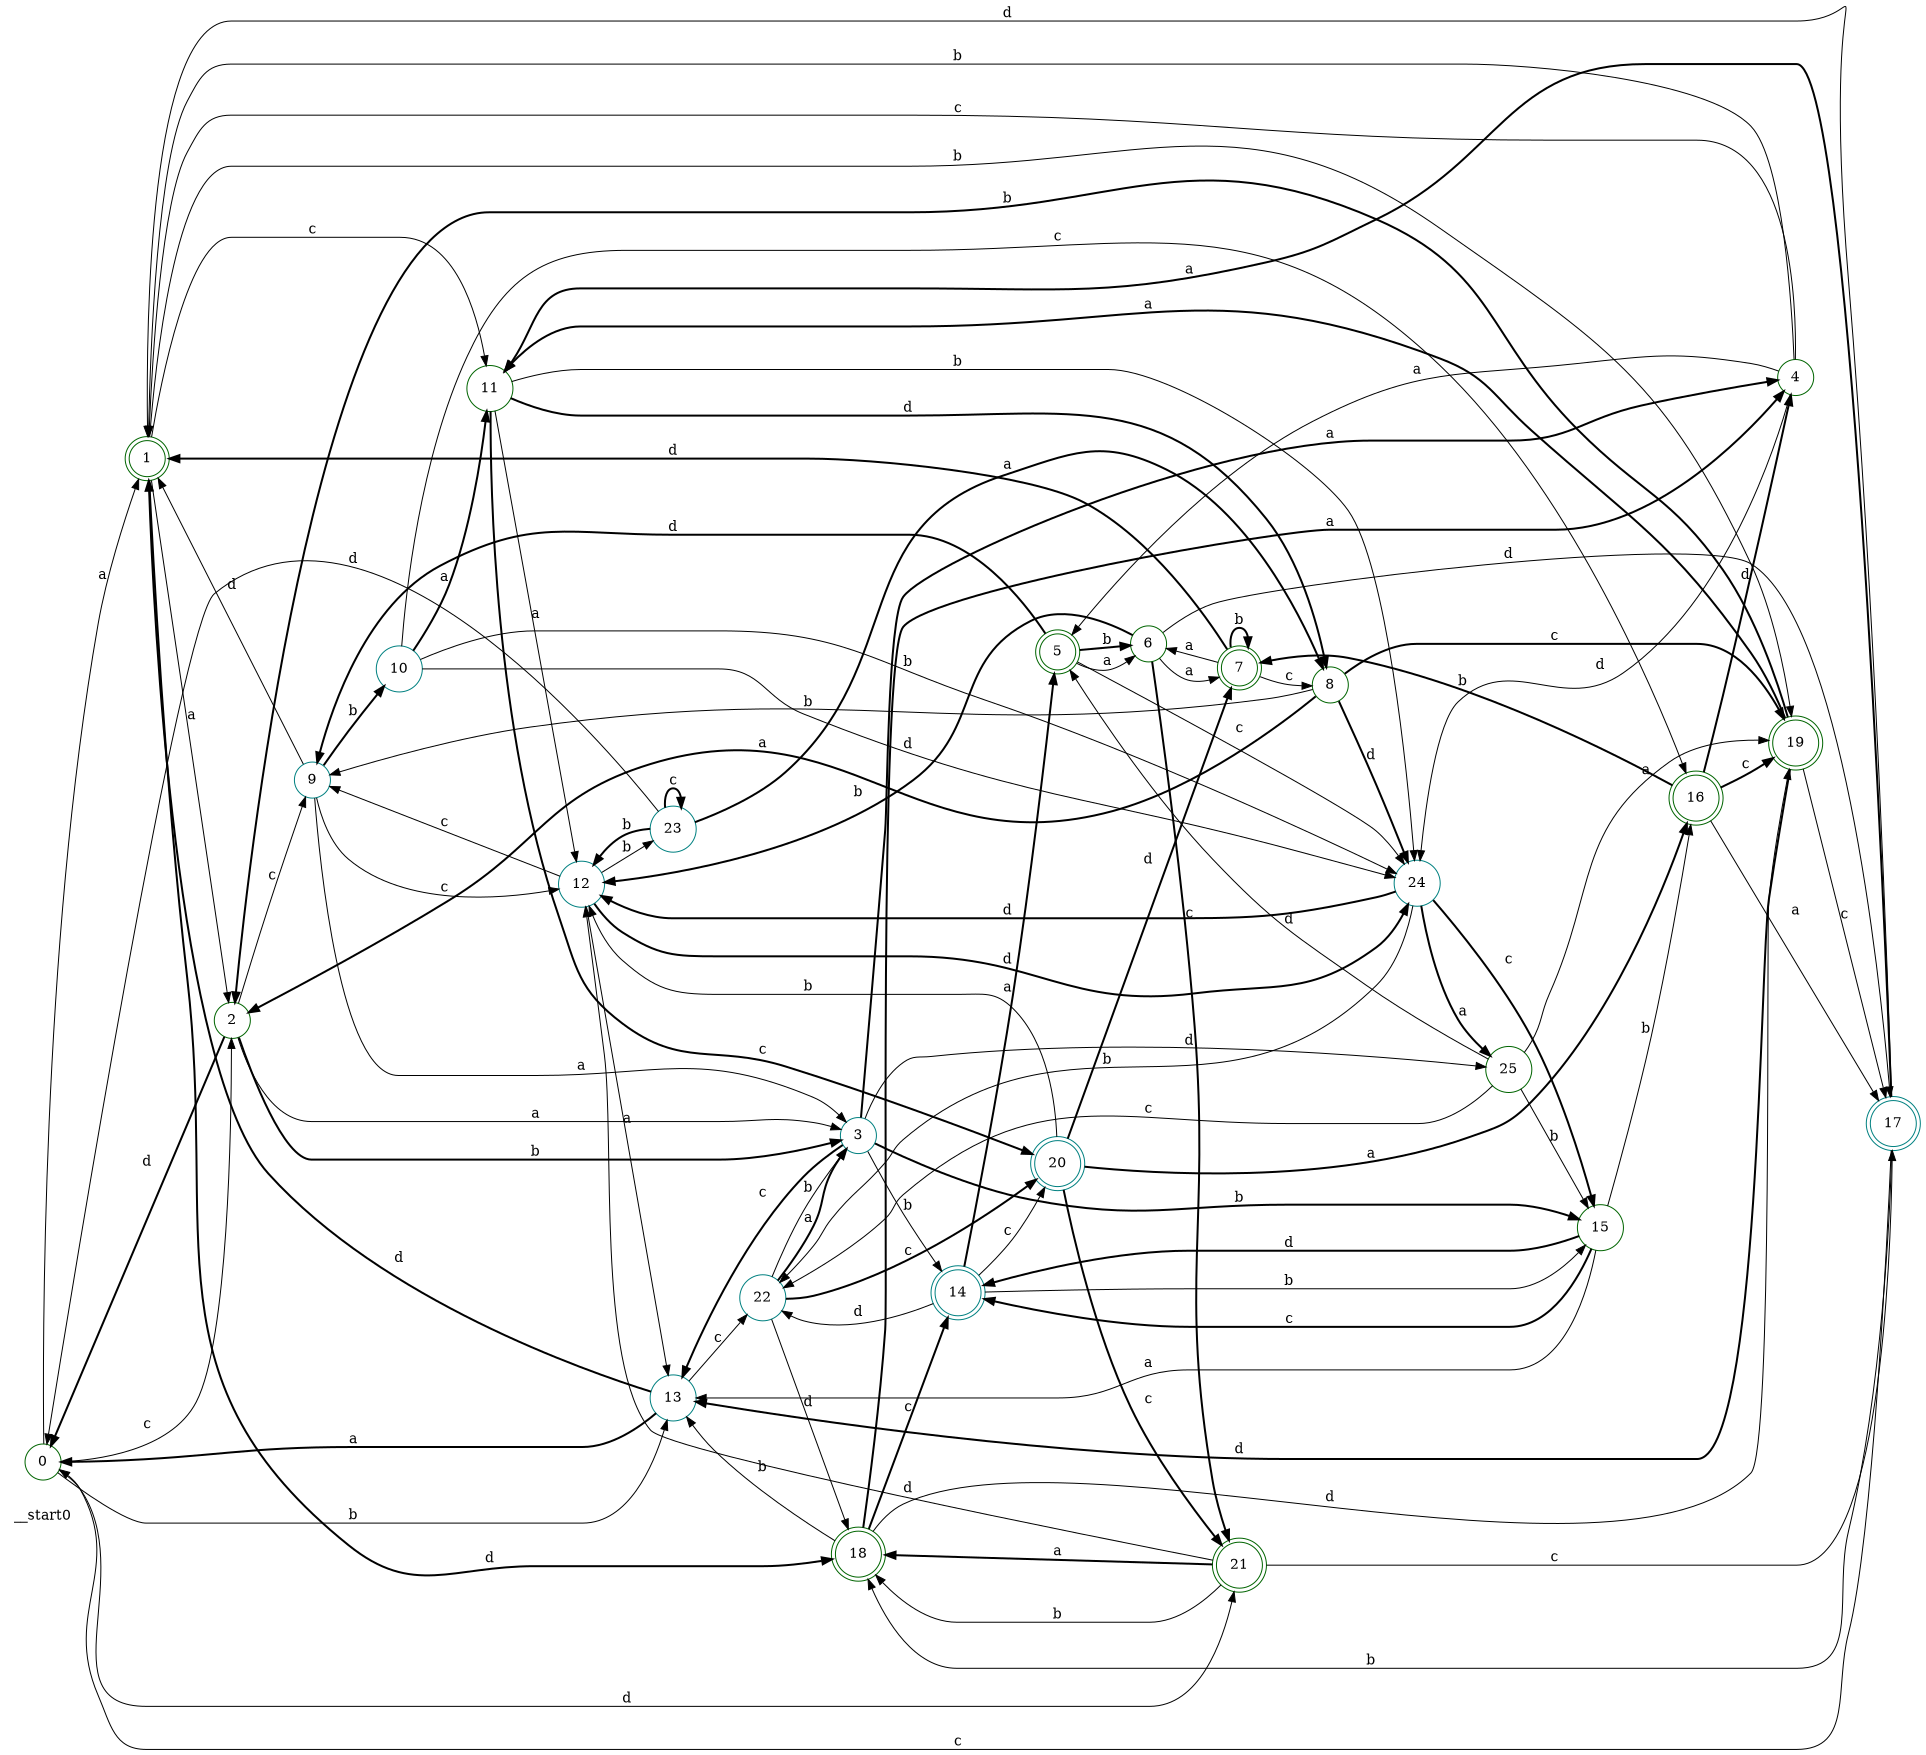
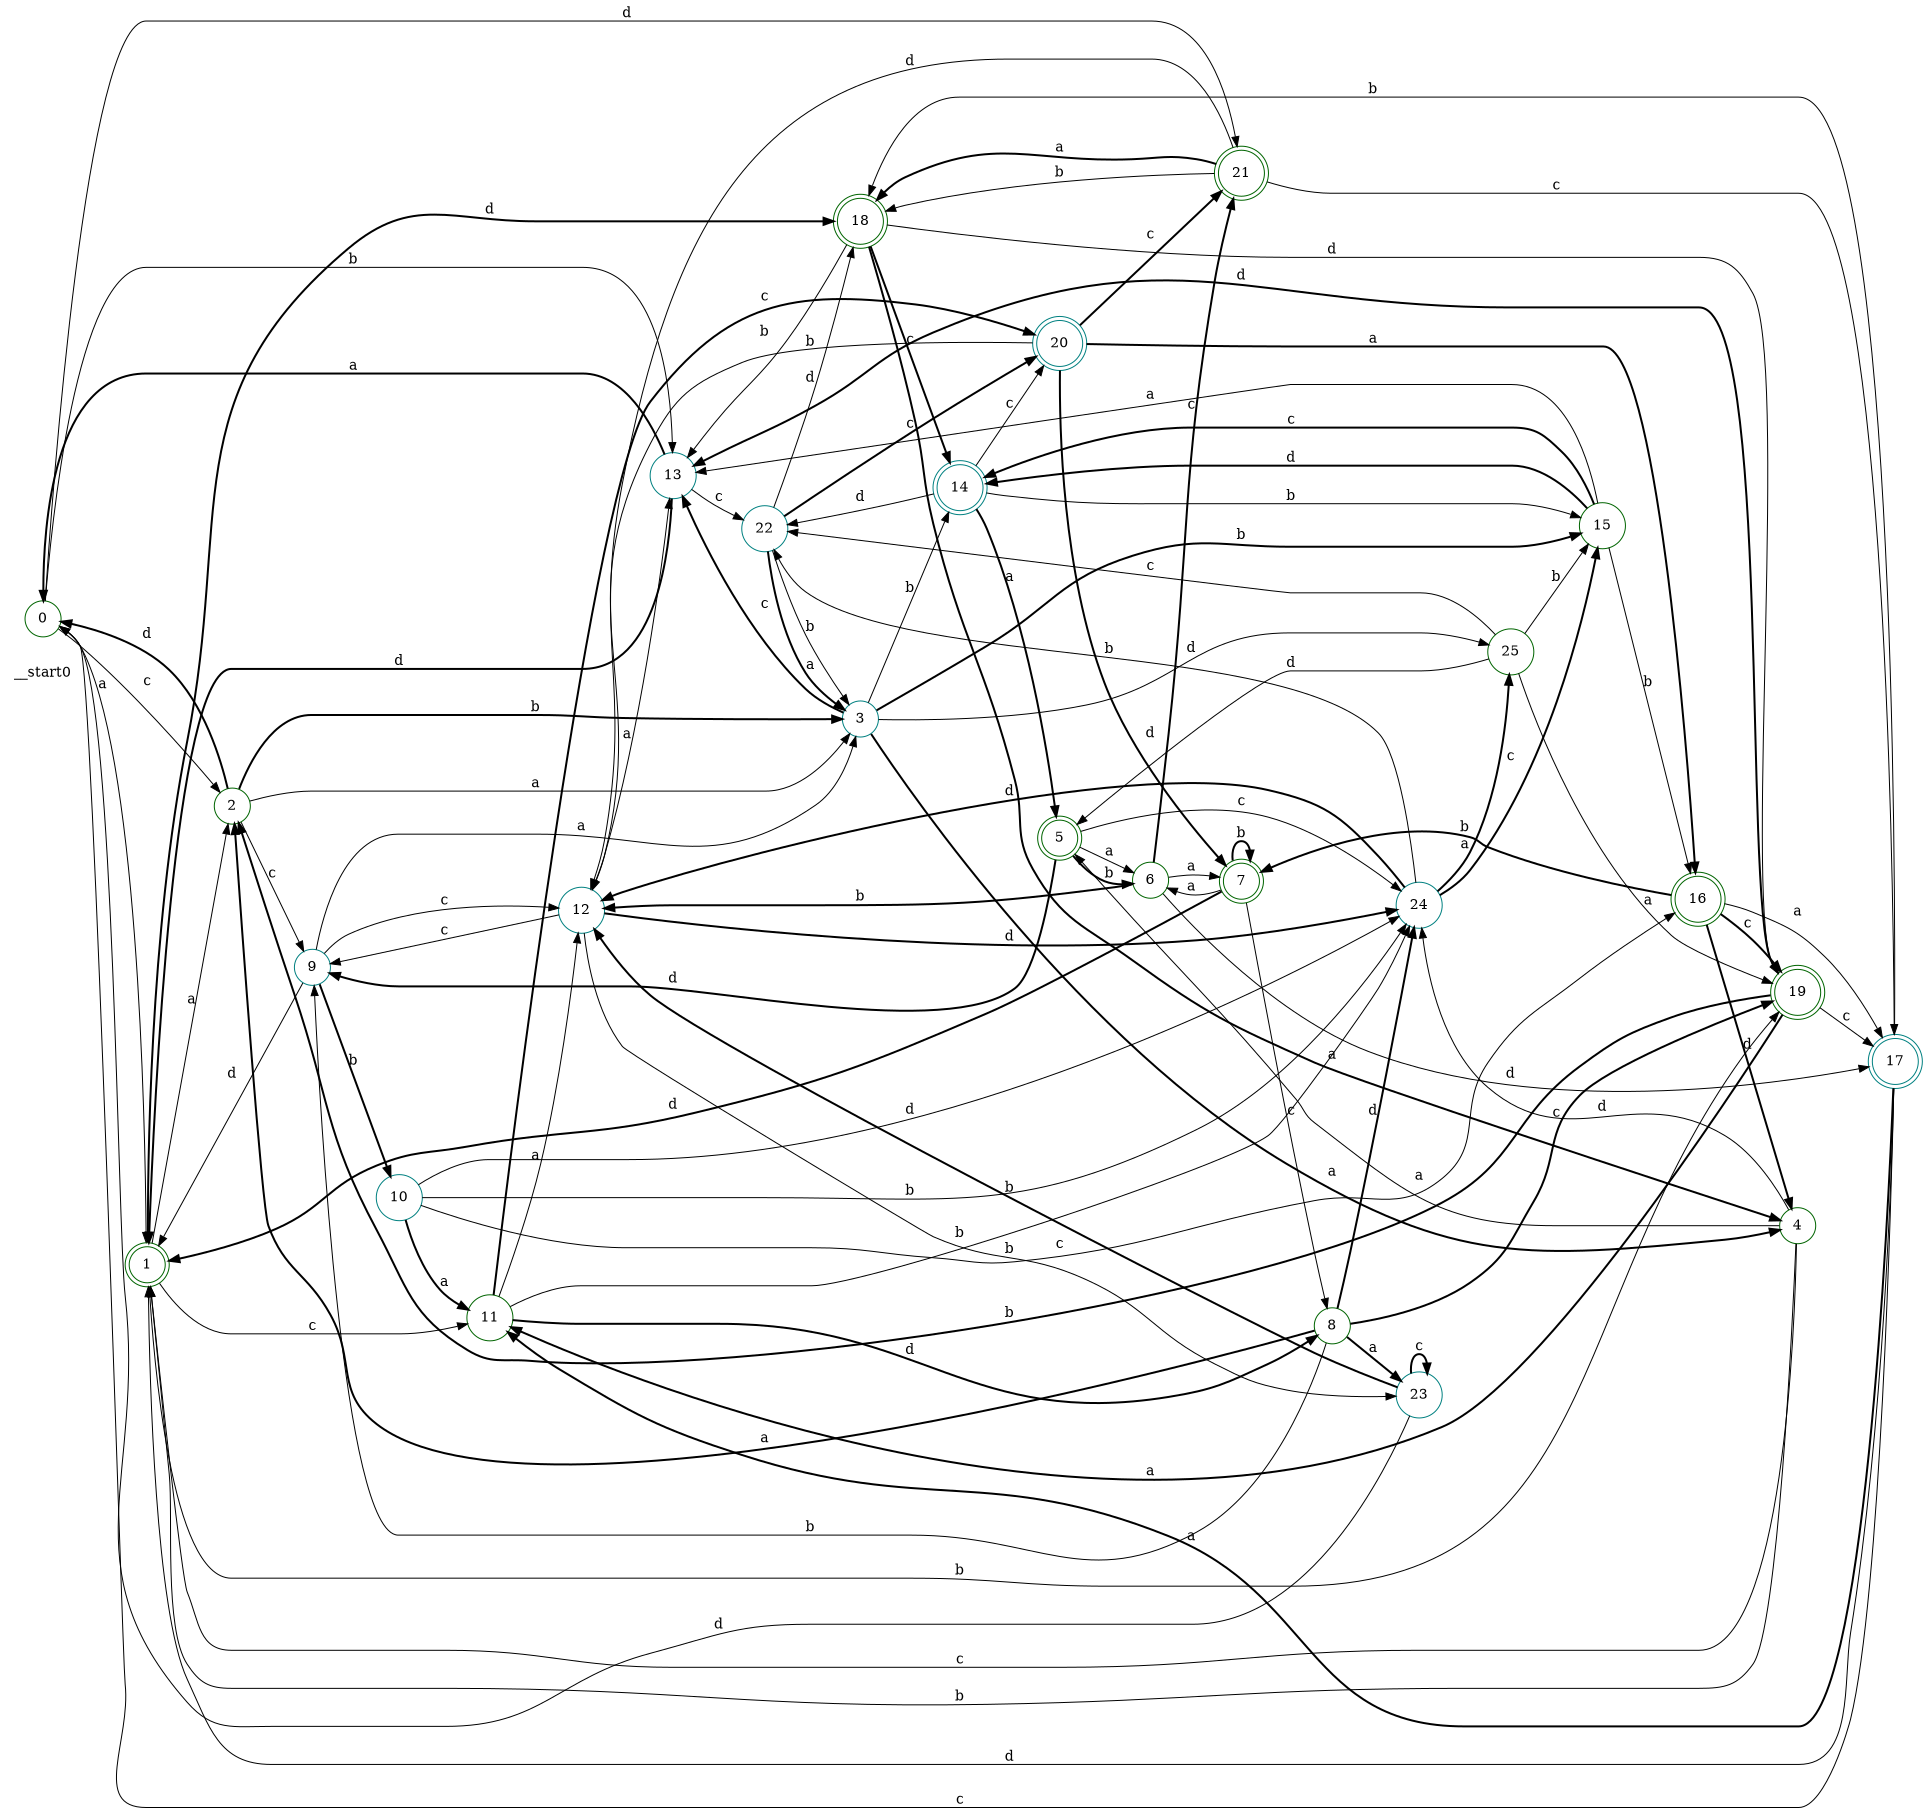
(973, 490) -> (1370, 1356)
